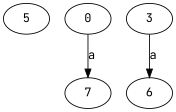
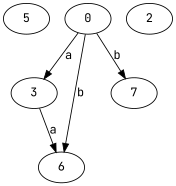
none -> (149, 19)
none -> (64, 53)
(92, 56) -> (117, 56)
none -> (76, 89)
